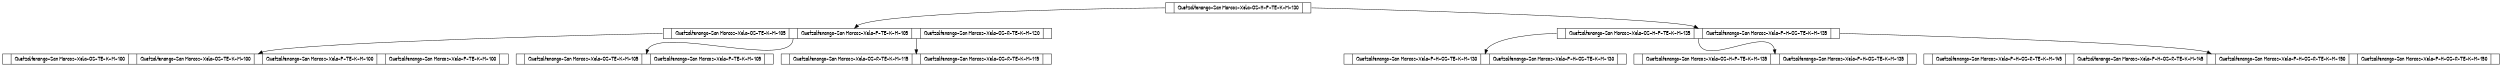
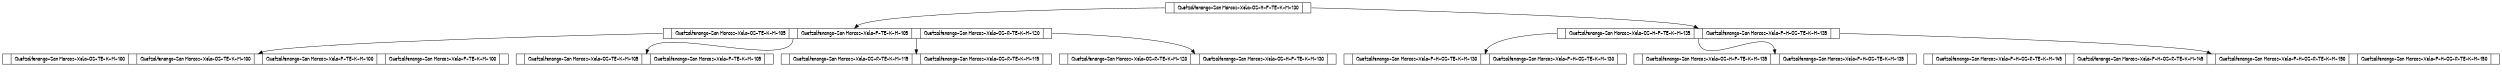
none -> (1198, 59)
